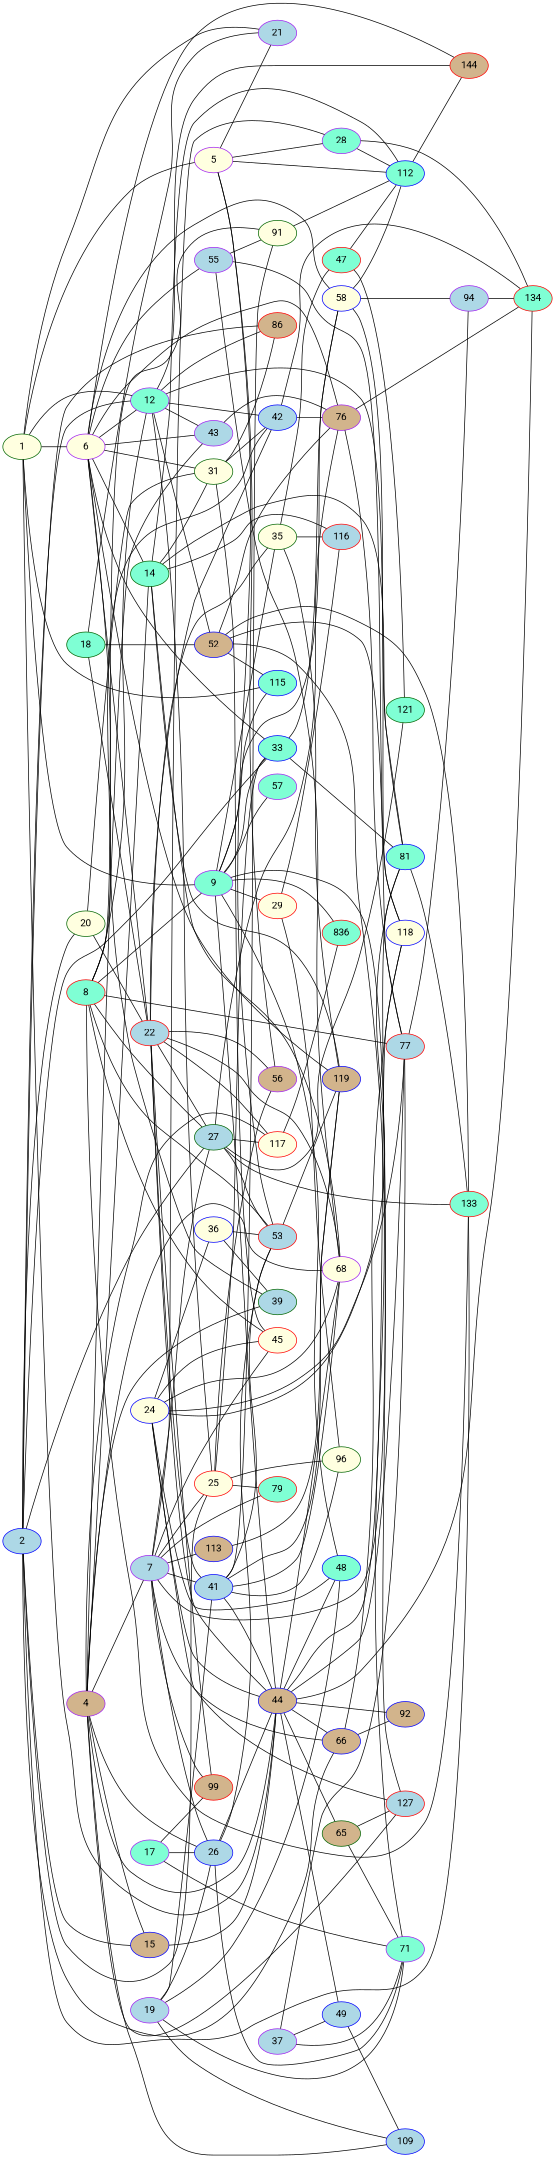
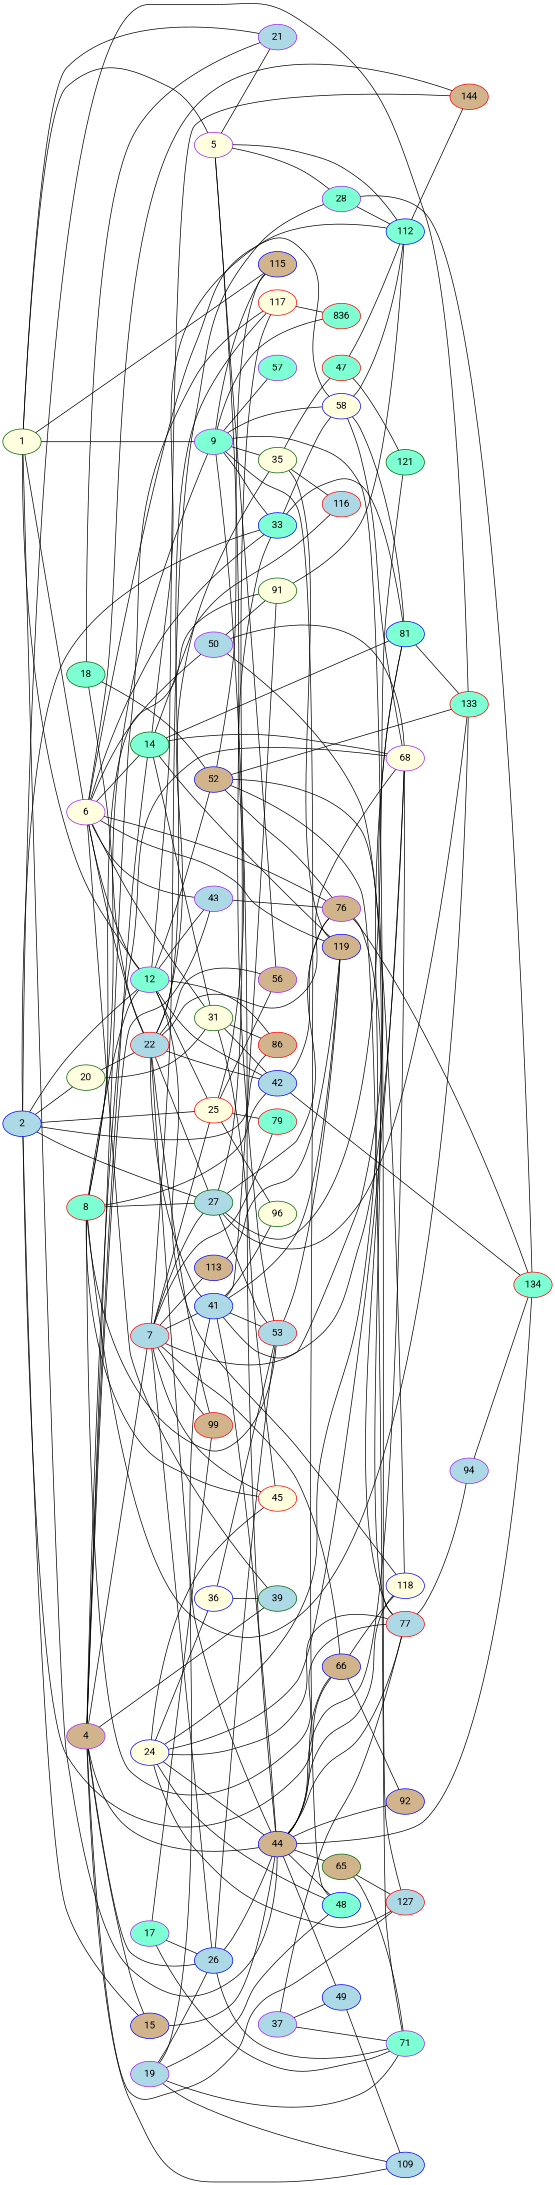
(214, 260) -> (214, 645)
(405, 298) -> (378, 581)
(278, 683) -> (278, 264)
(278, 906) -> none
(150, 1568) -> (150, 1336)
